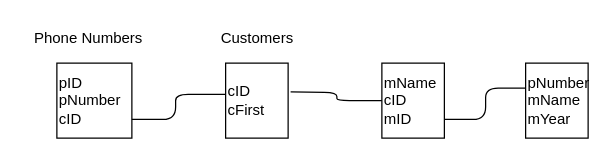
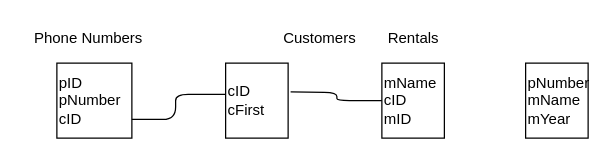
(257, 38) -> (319, 38)
none -> (413, 38)
(486, 104) -> none
